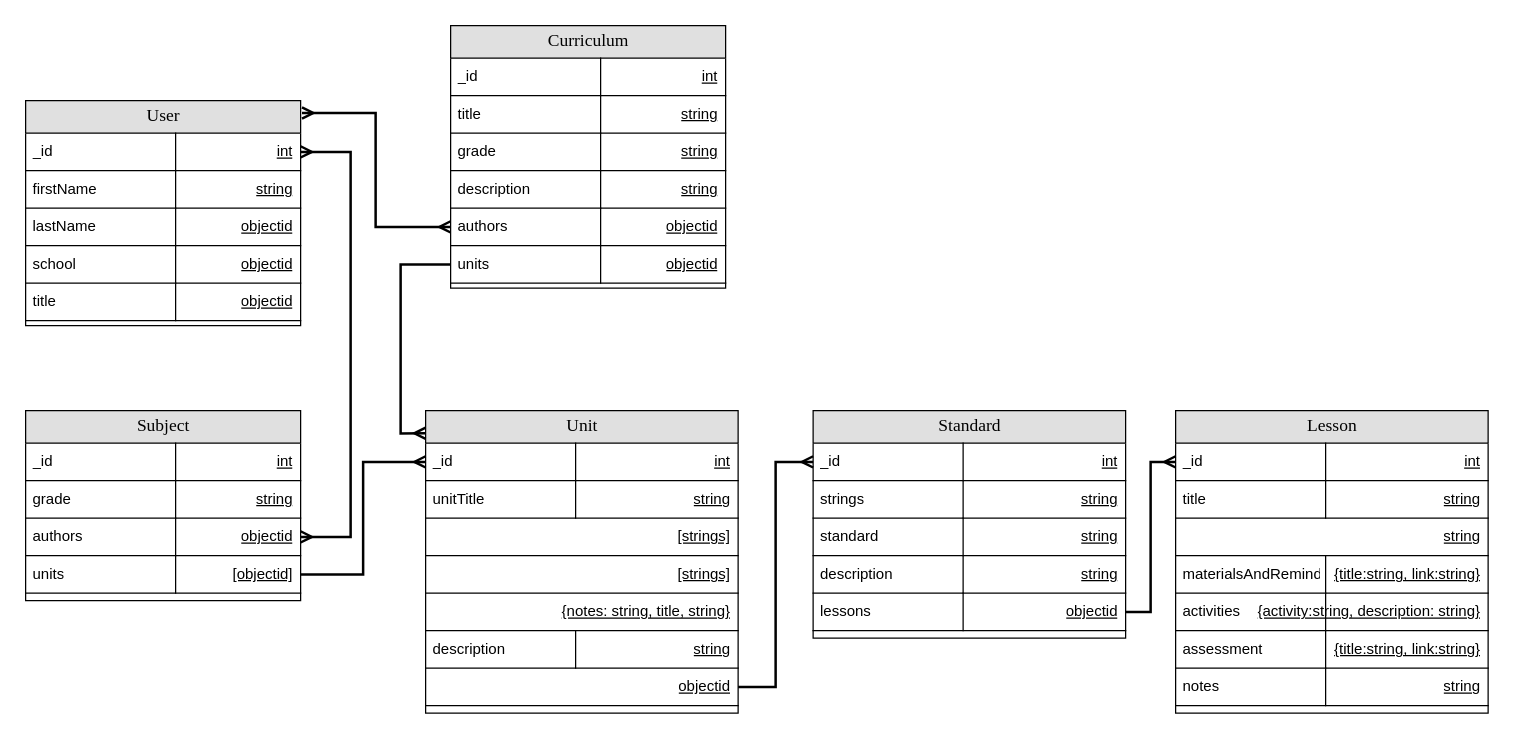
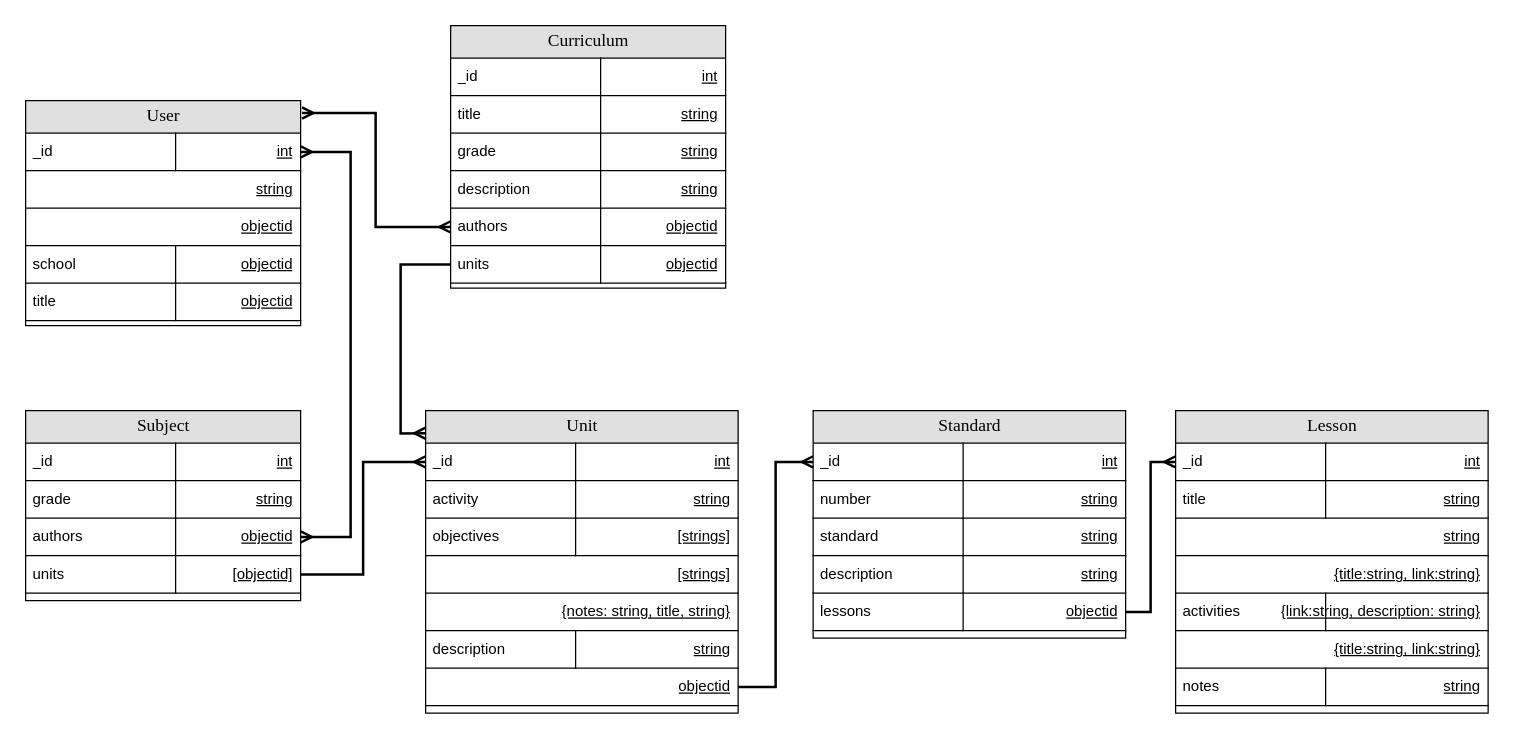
(101, 189) -> none
(101, 227) -> none
(465, 499) -> (463, 499)
(848, 499) -> (846, 499)
none -> (501, 537)
(1251, 574) -> none
(1349, 612) -> (1359, 612)
(1251, 649) -> none
